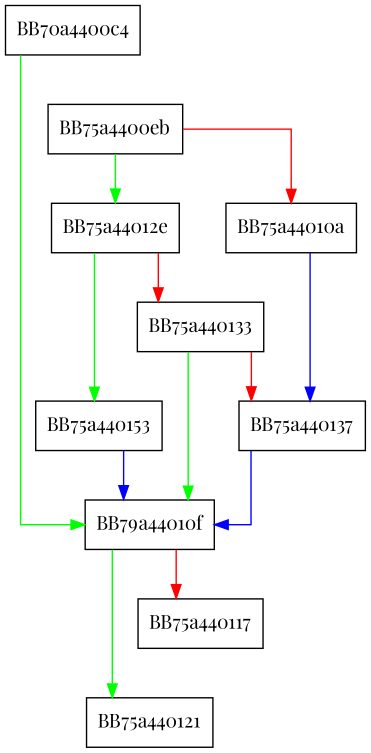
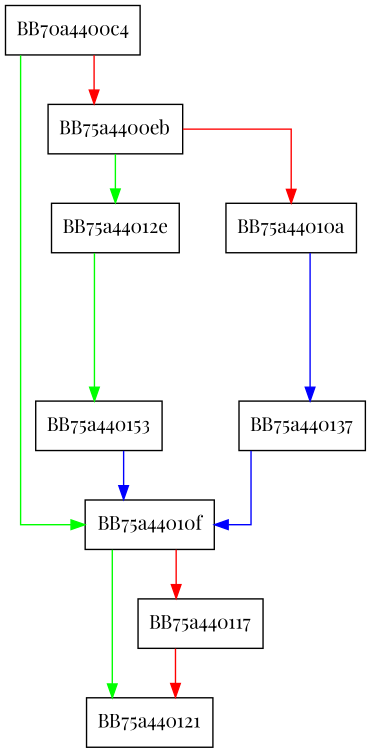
none -> (94, 73)
(201, 327) -> none
(150, 525) -> (150, 525)
none -> (175, 666)
